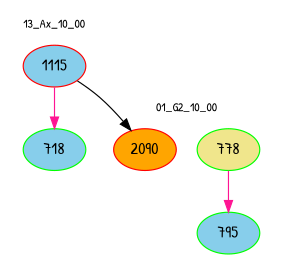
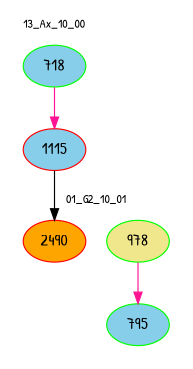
(55, 102) -> (55, 102)
(187, 108) -> (96, 200)
(145, 150) -> (55, 241)
(228, 150) -> (138, 241)
